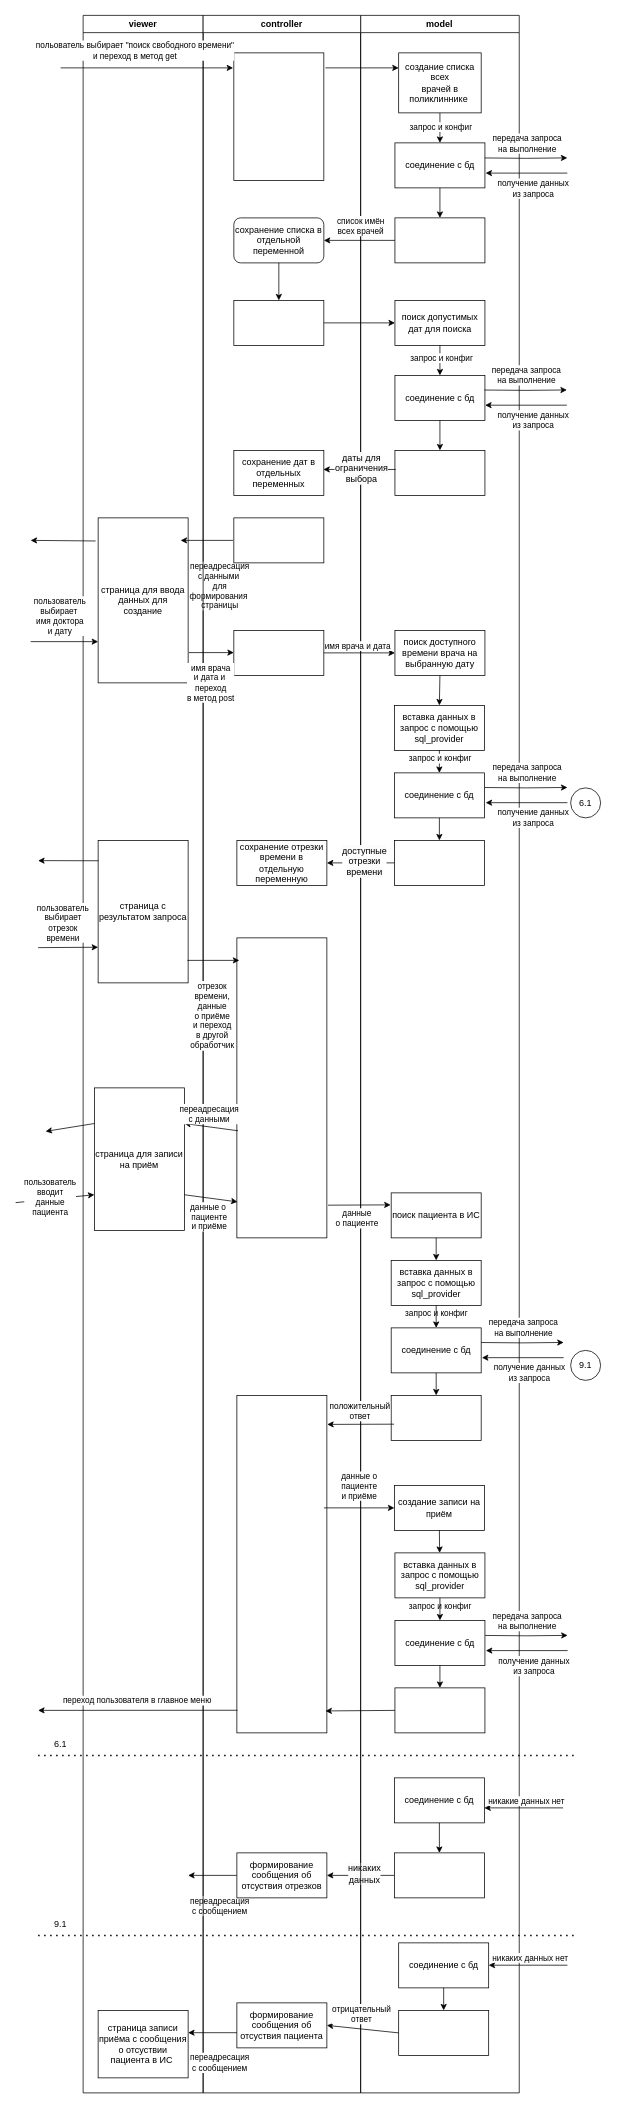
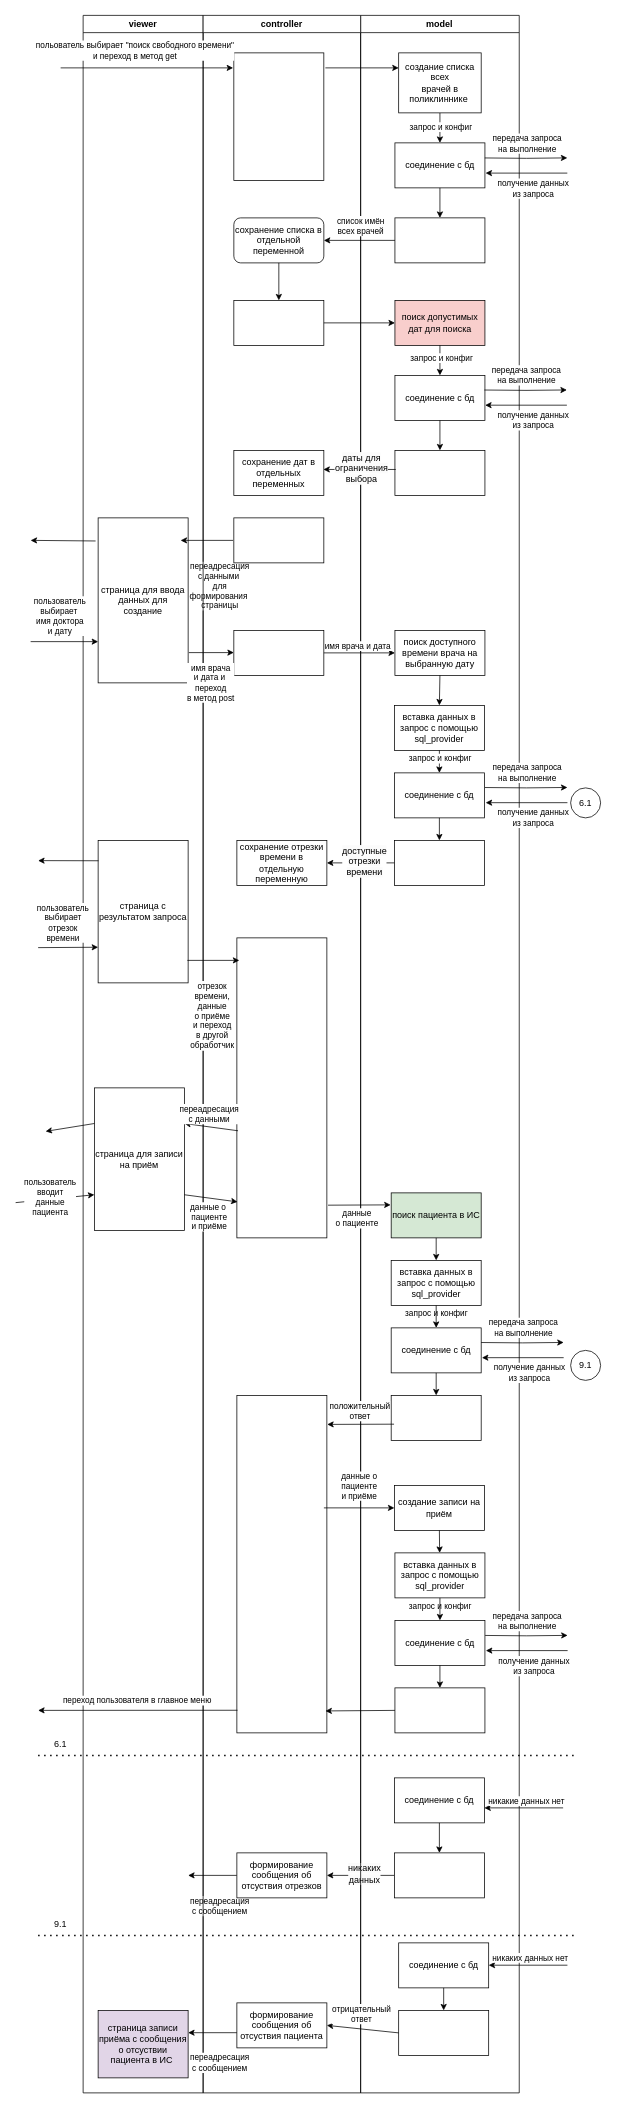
(440, 323) -> (440, 323)
(436, 1215) -> (436, 1215)
(143, 2044) -> (143, 2044)
